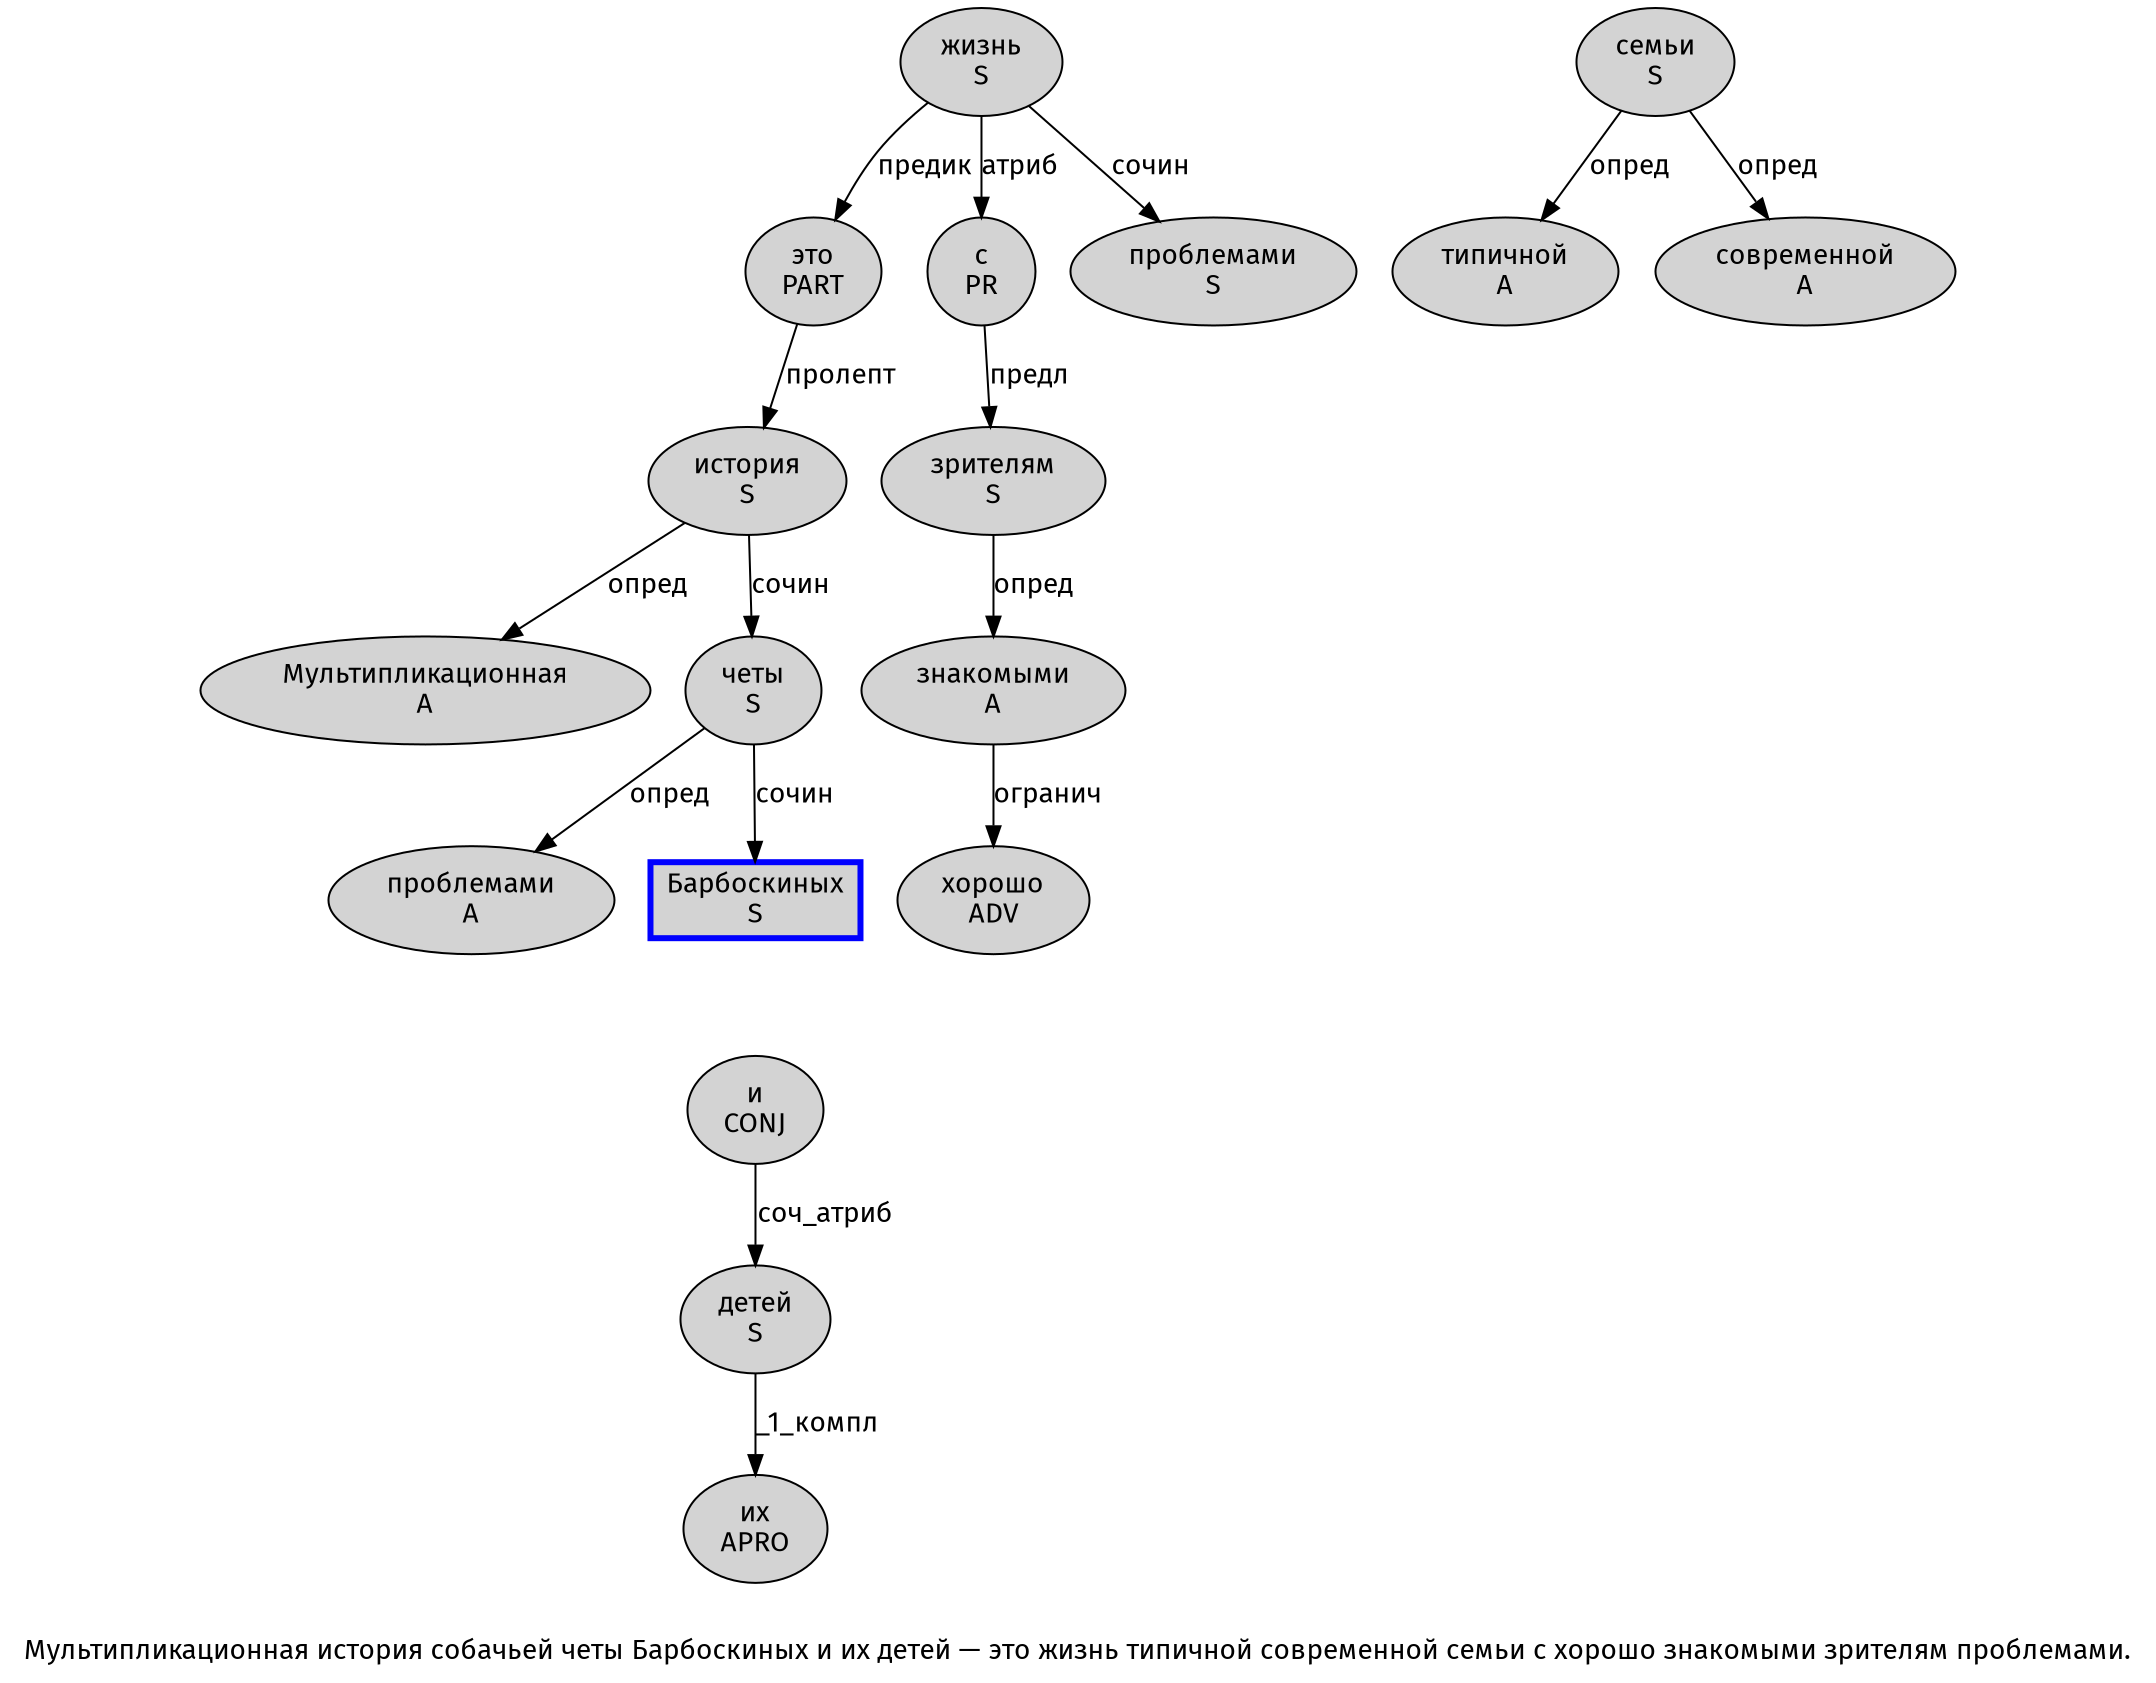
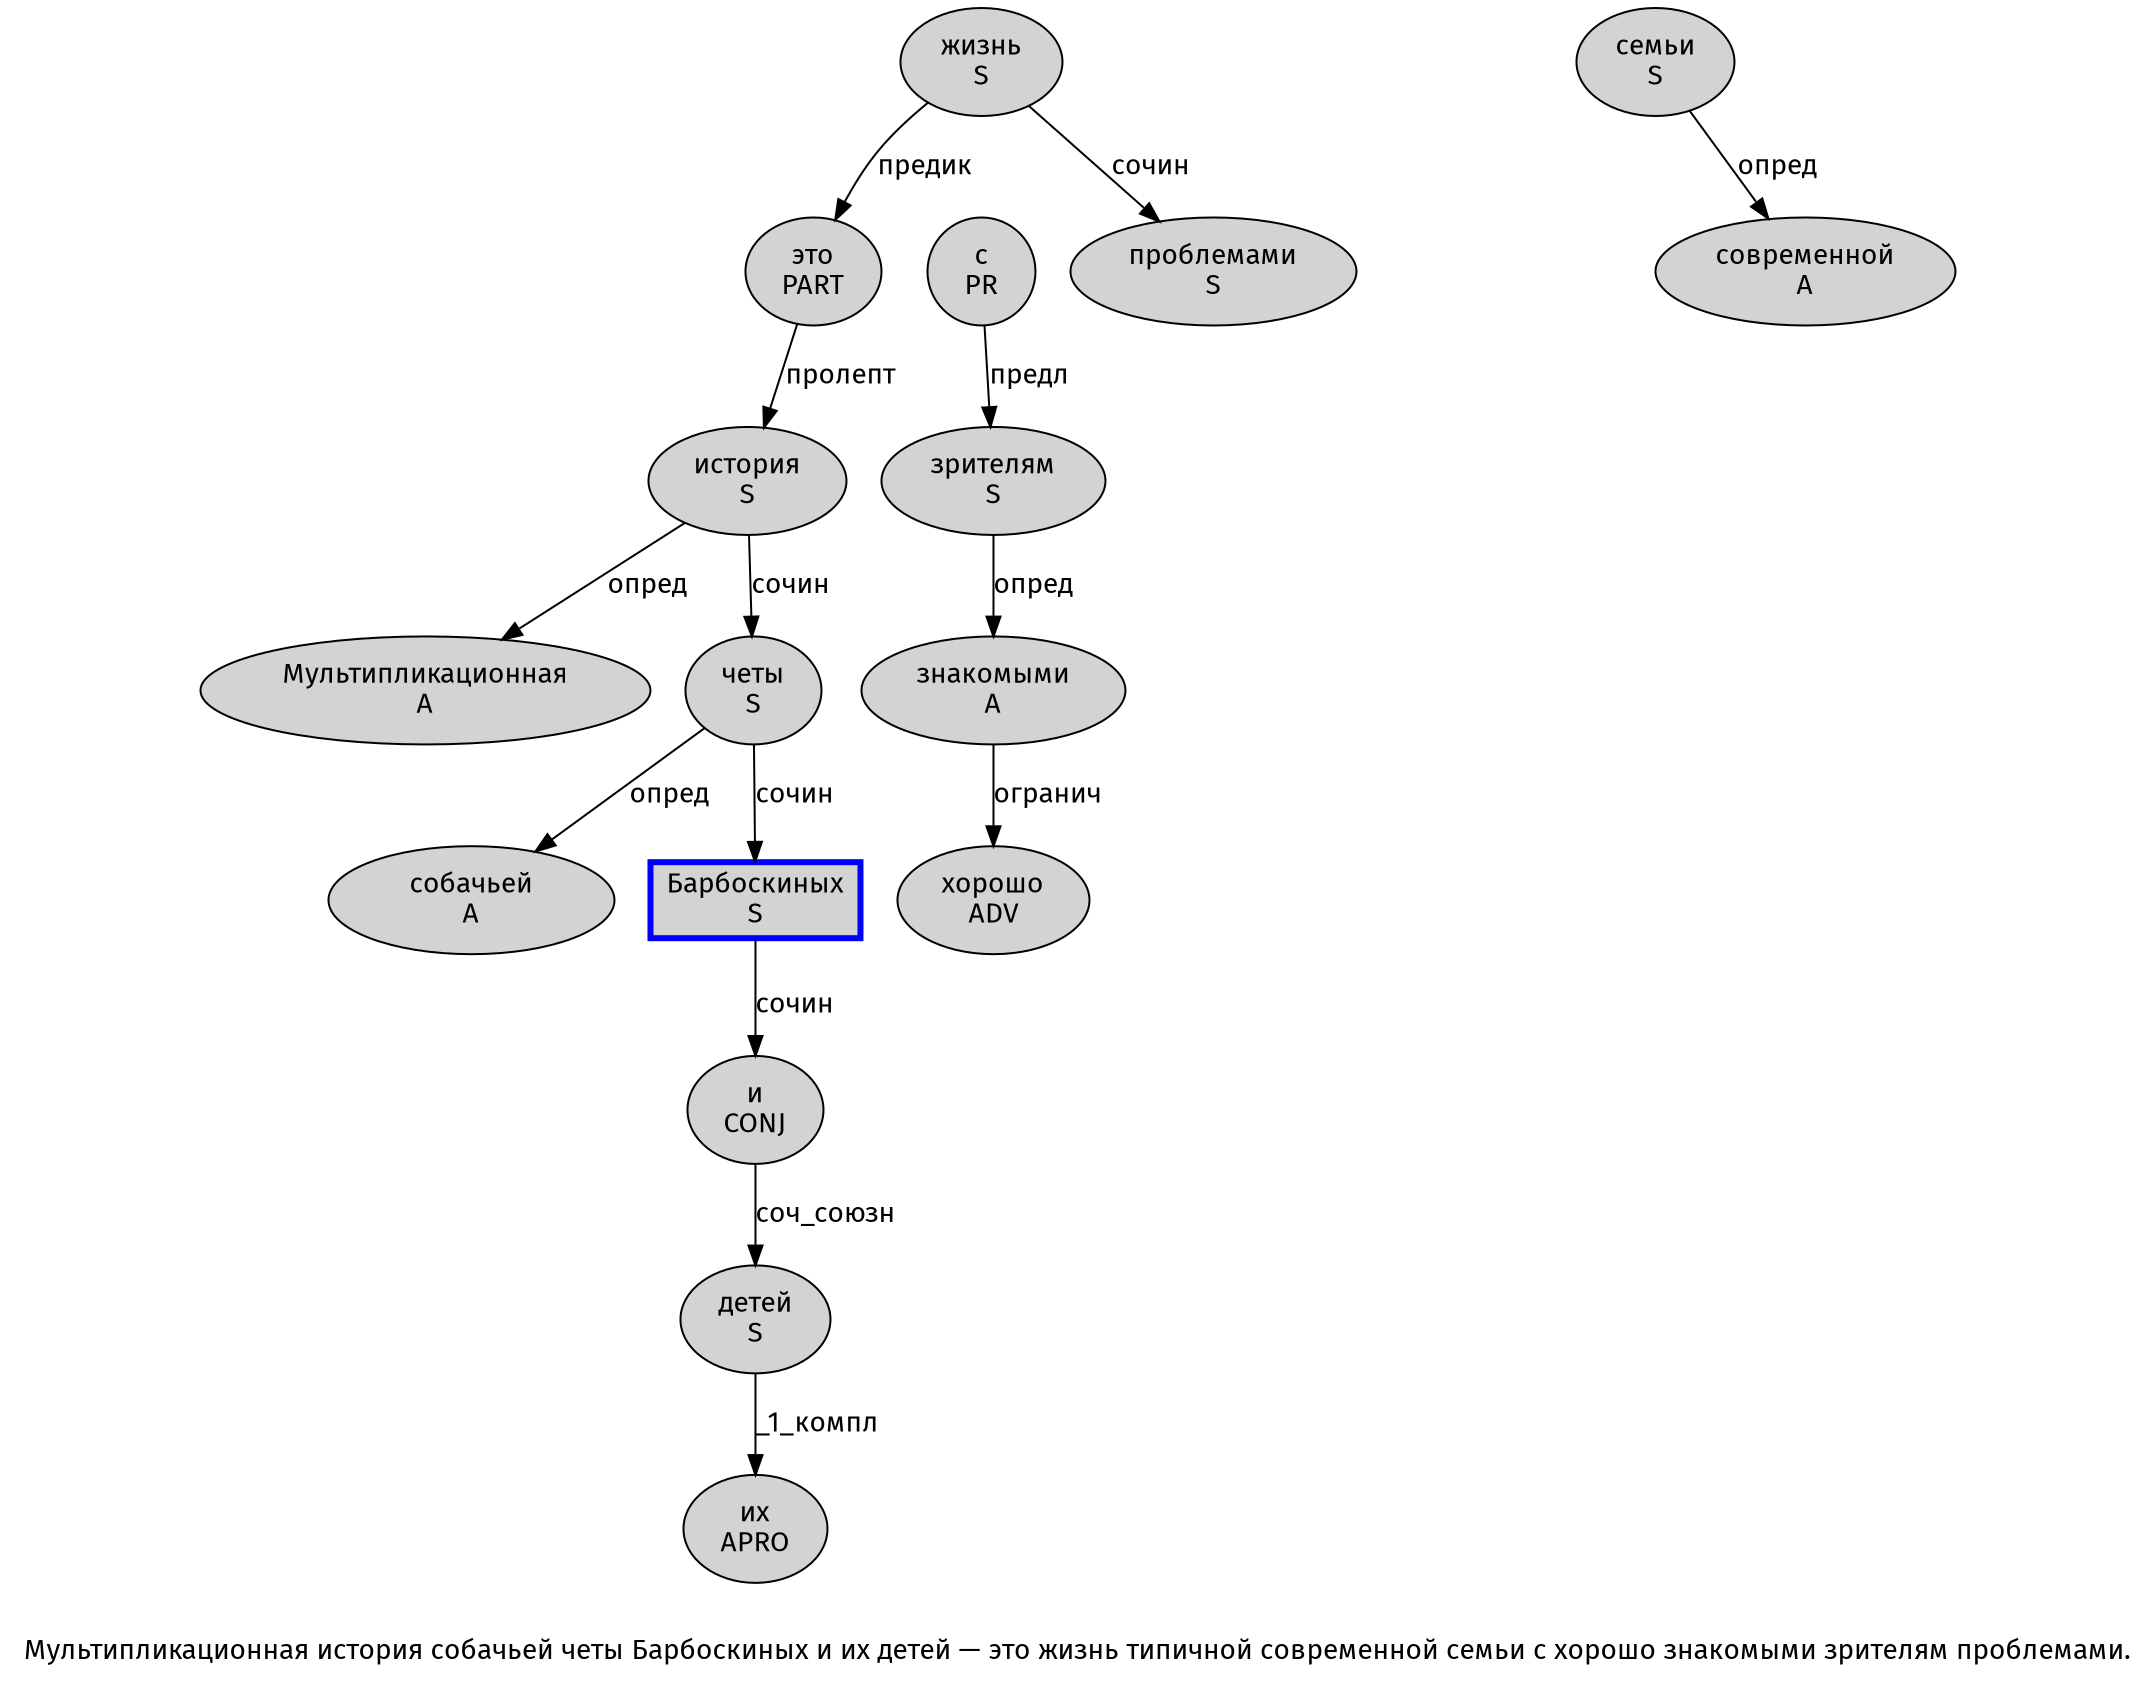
(981, 156) -> none
(1505, 271) -> none
(471, 900) -> (471, 900)
none -> (755, 987)
(825, 1215) -> (825, 1215)
